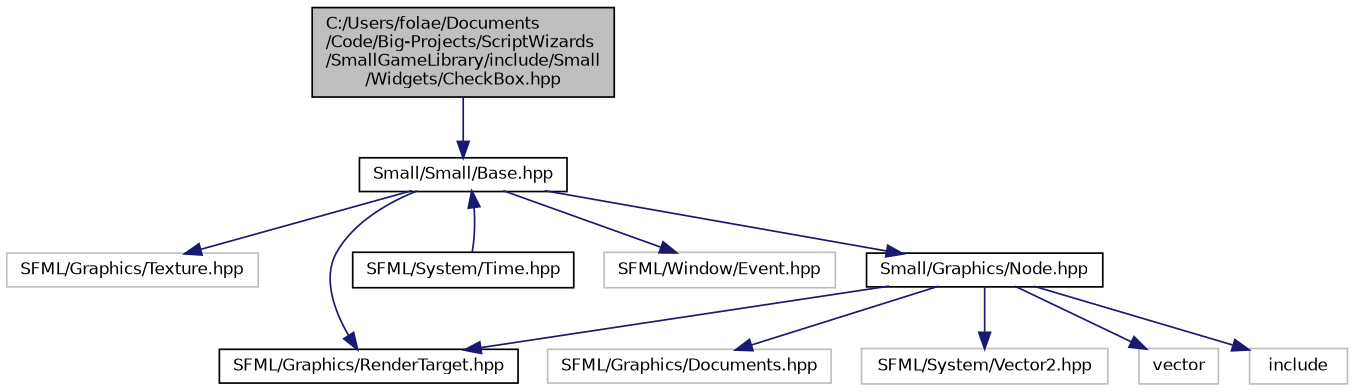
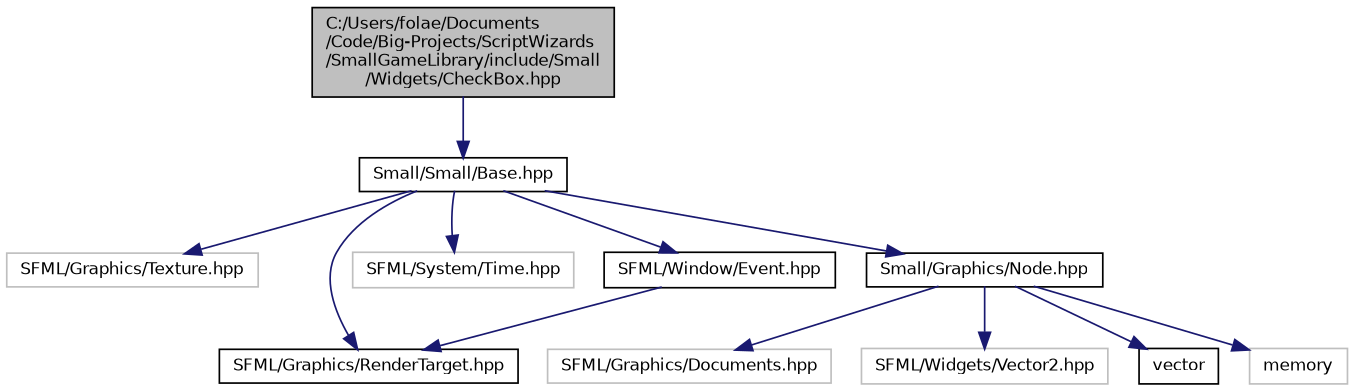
(474, 230) -> (452, 213)
(463, 270) -> (463, 270)
(720, 270) -> (720, 270)
(685, 317) -> (551, 316)
(985, 366) -> (985, 366)
(1179, 366) -> (1179, 366)
(1299, 366) -> (1299, 366)
